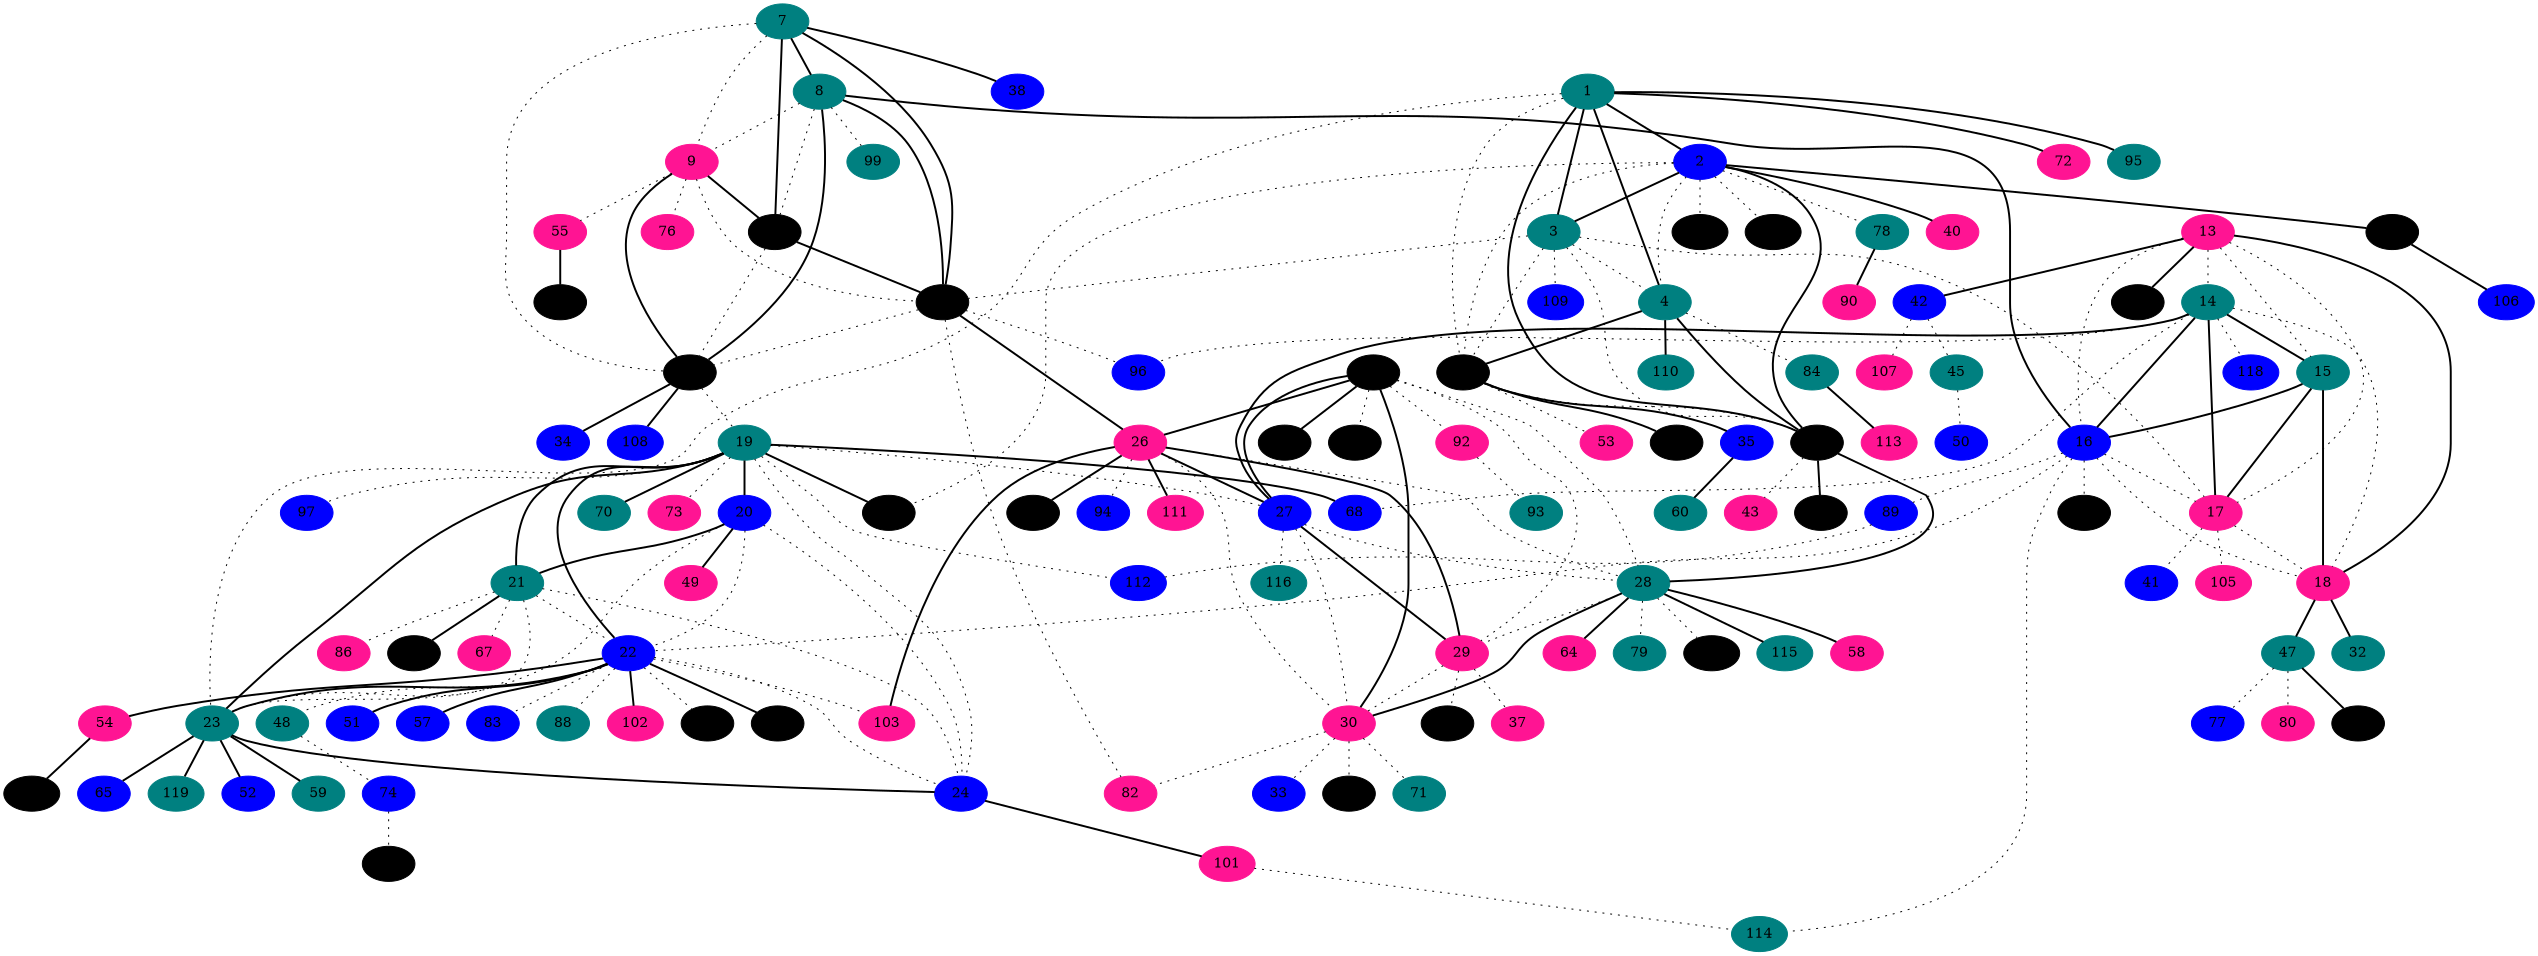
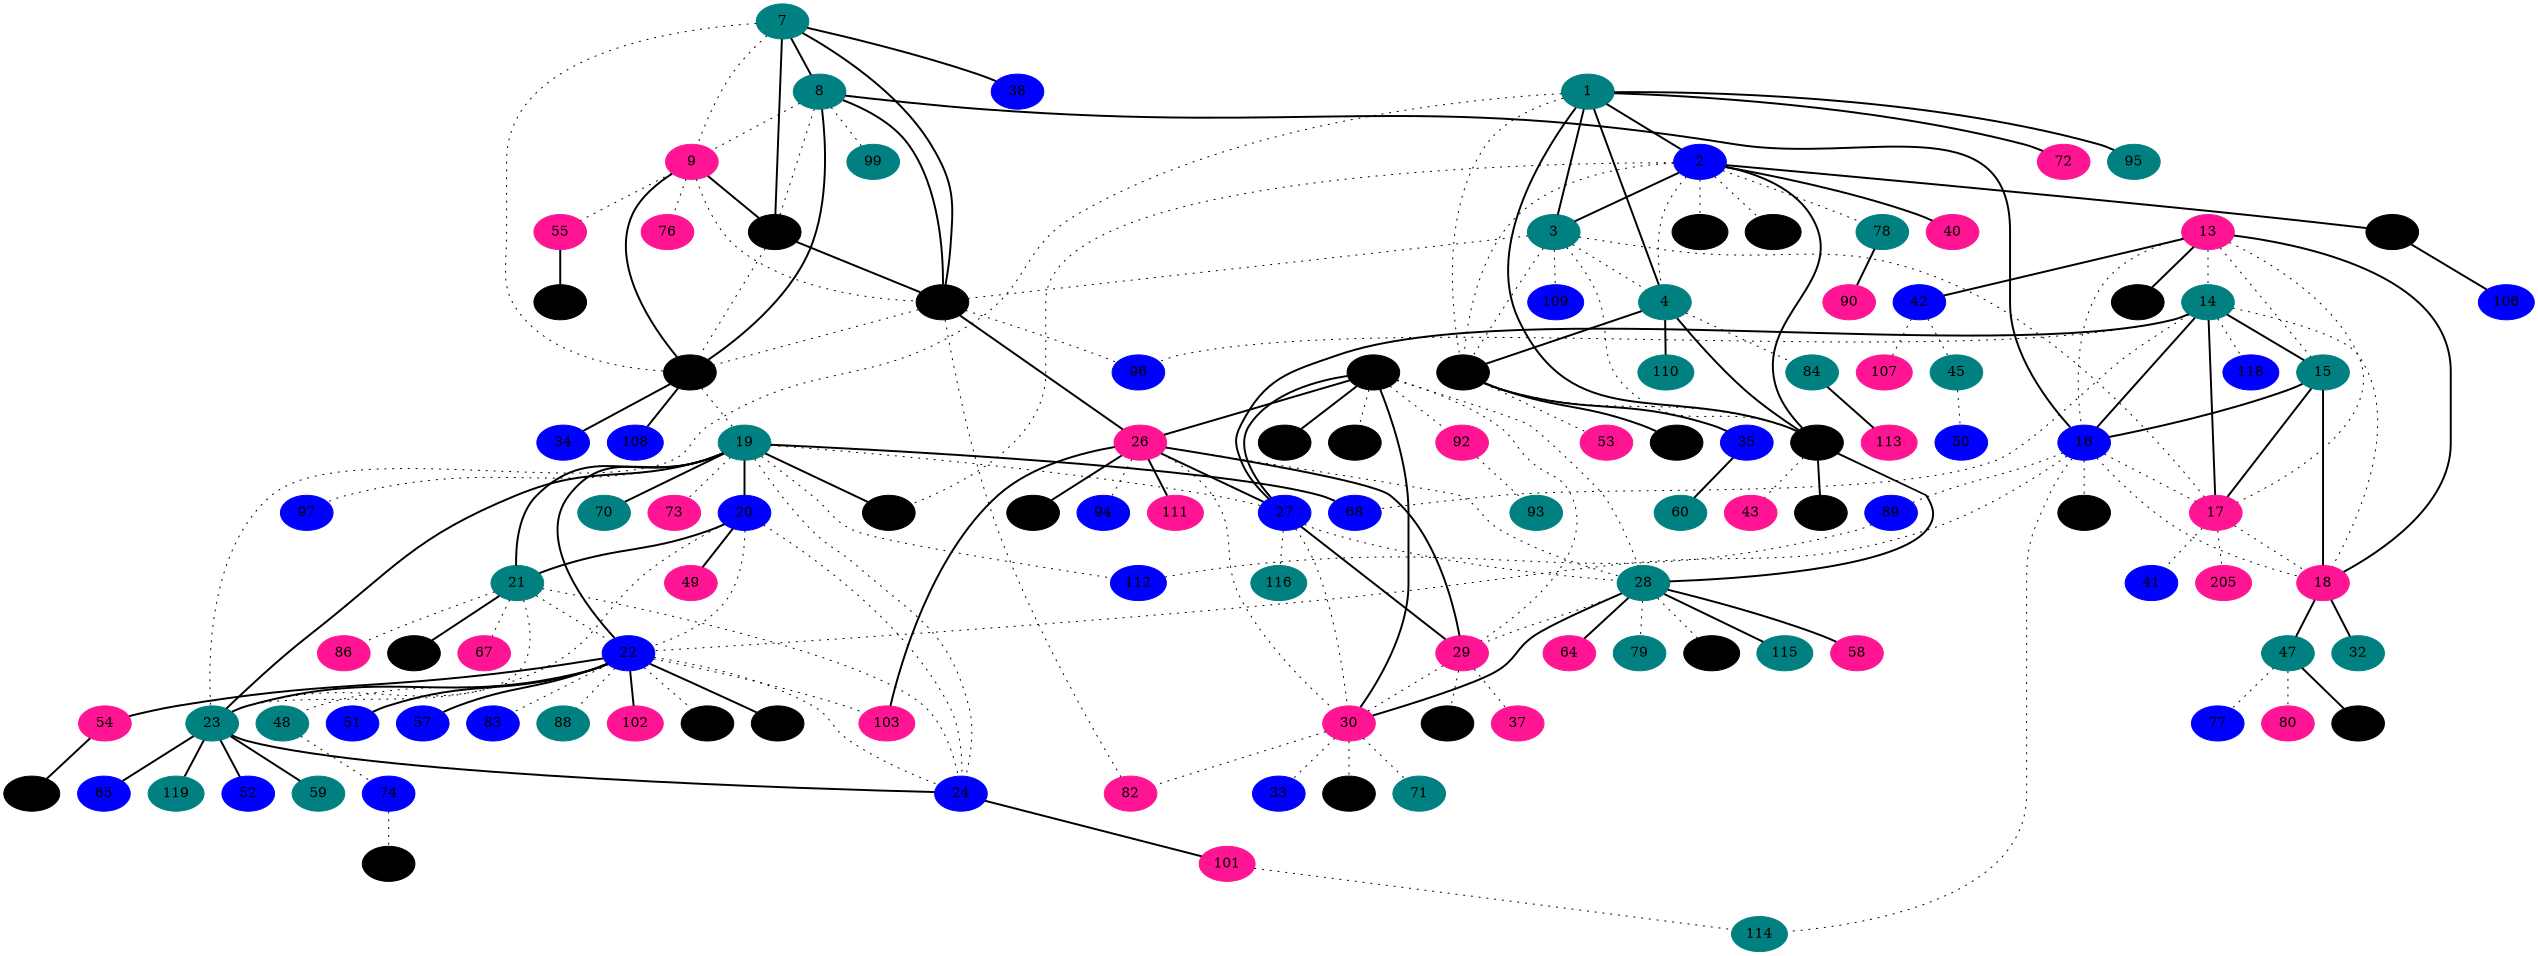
(2224, 583) -> (2224, 583)
